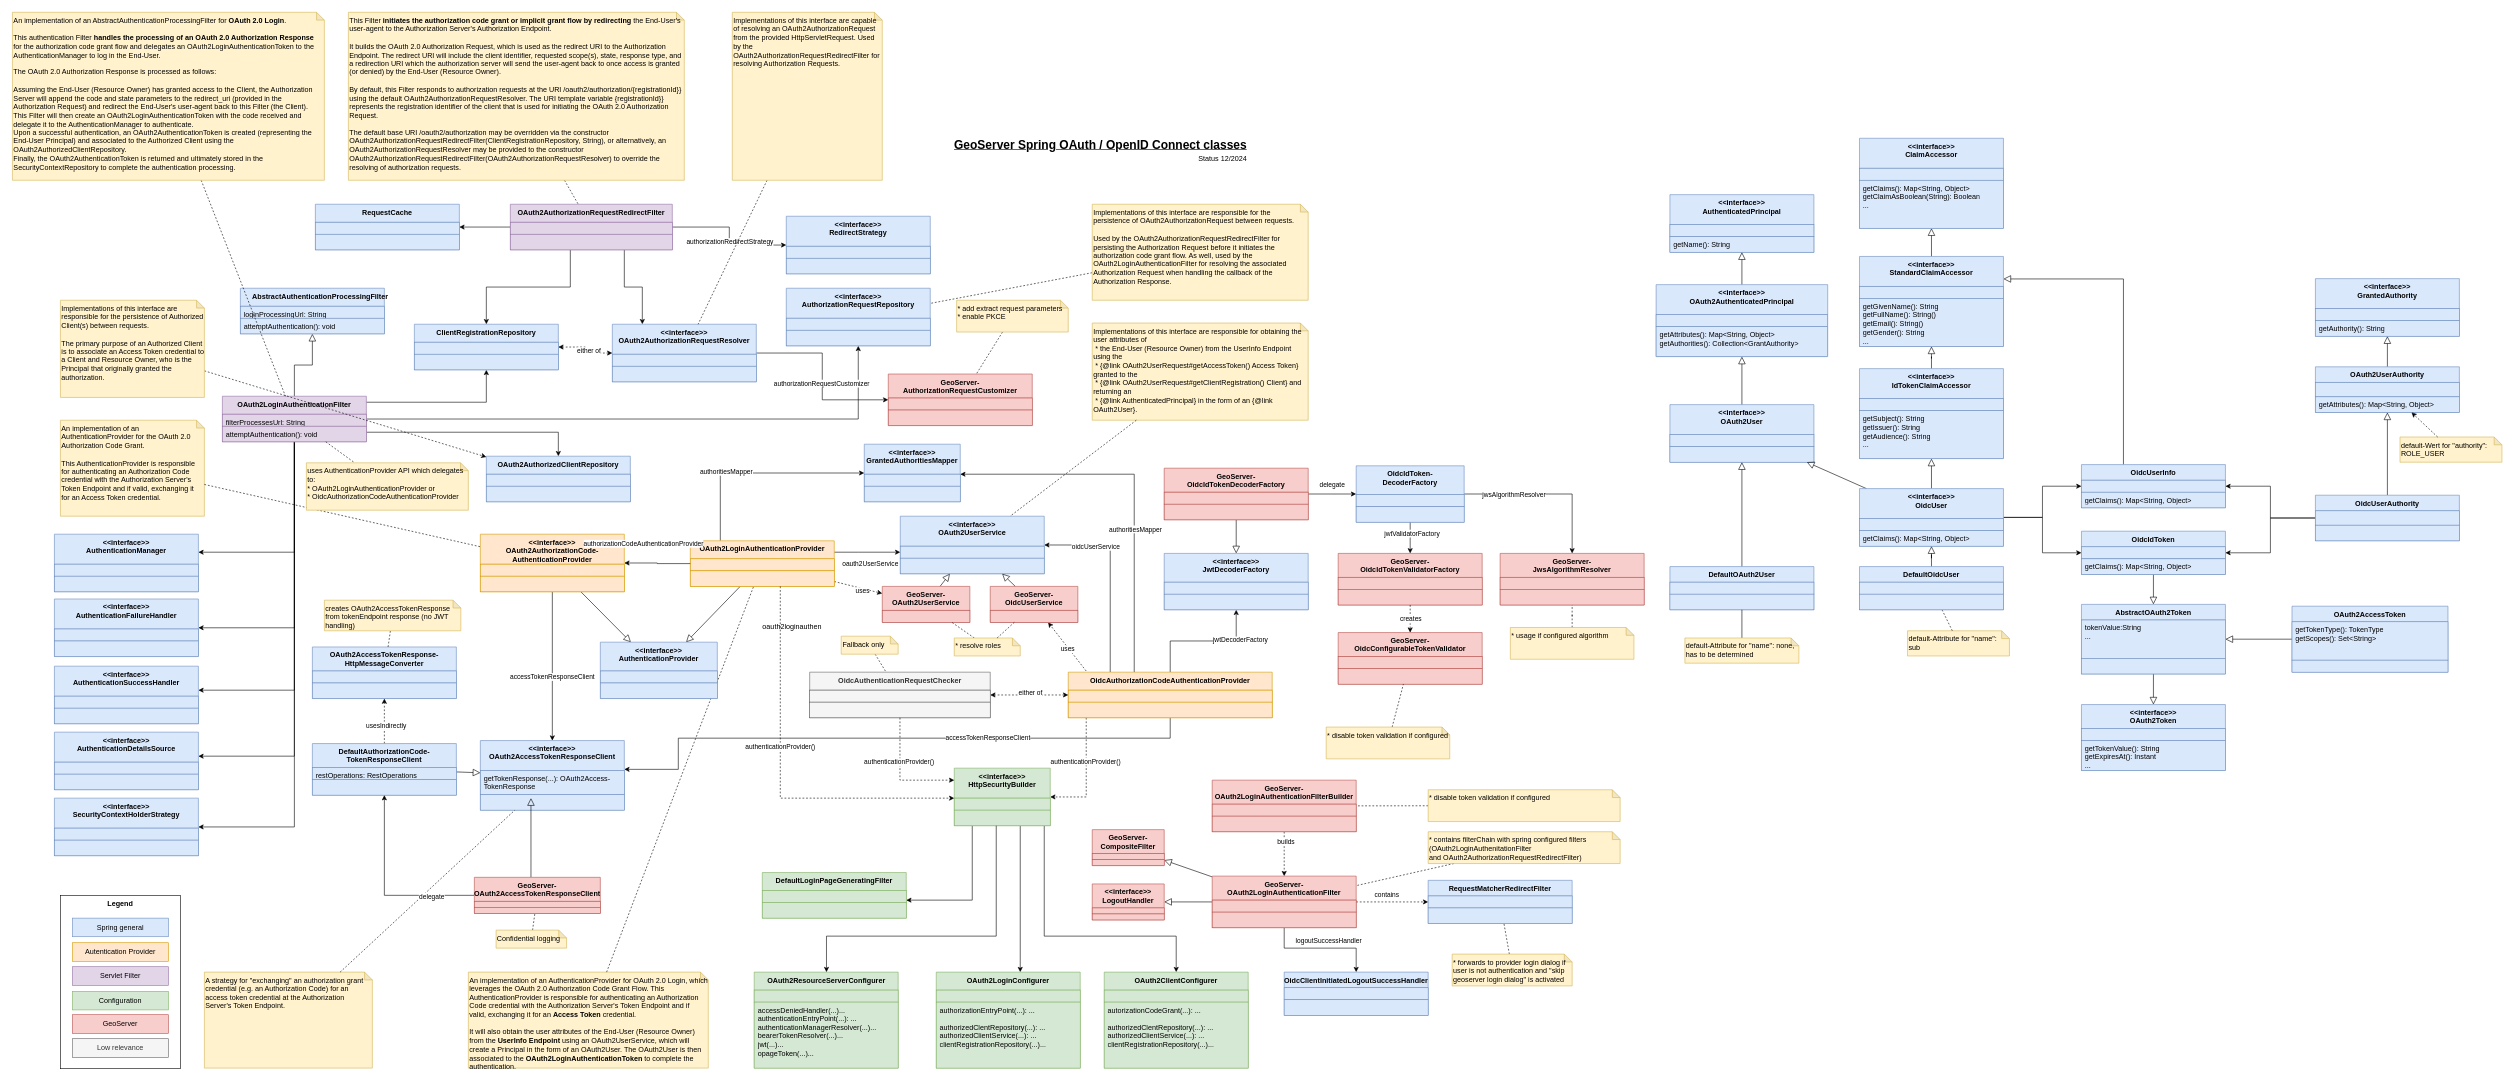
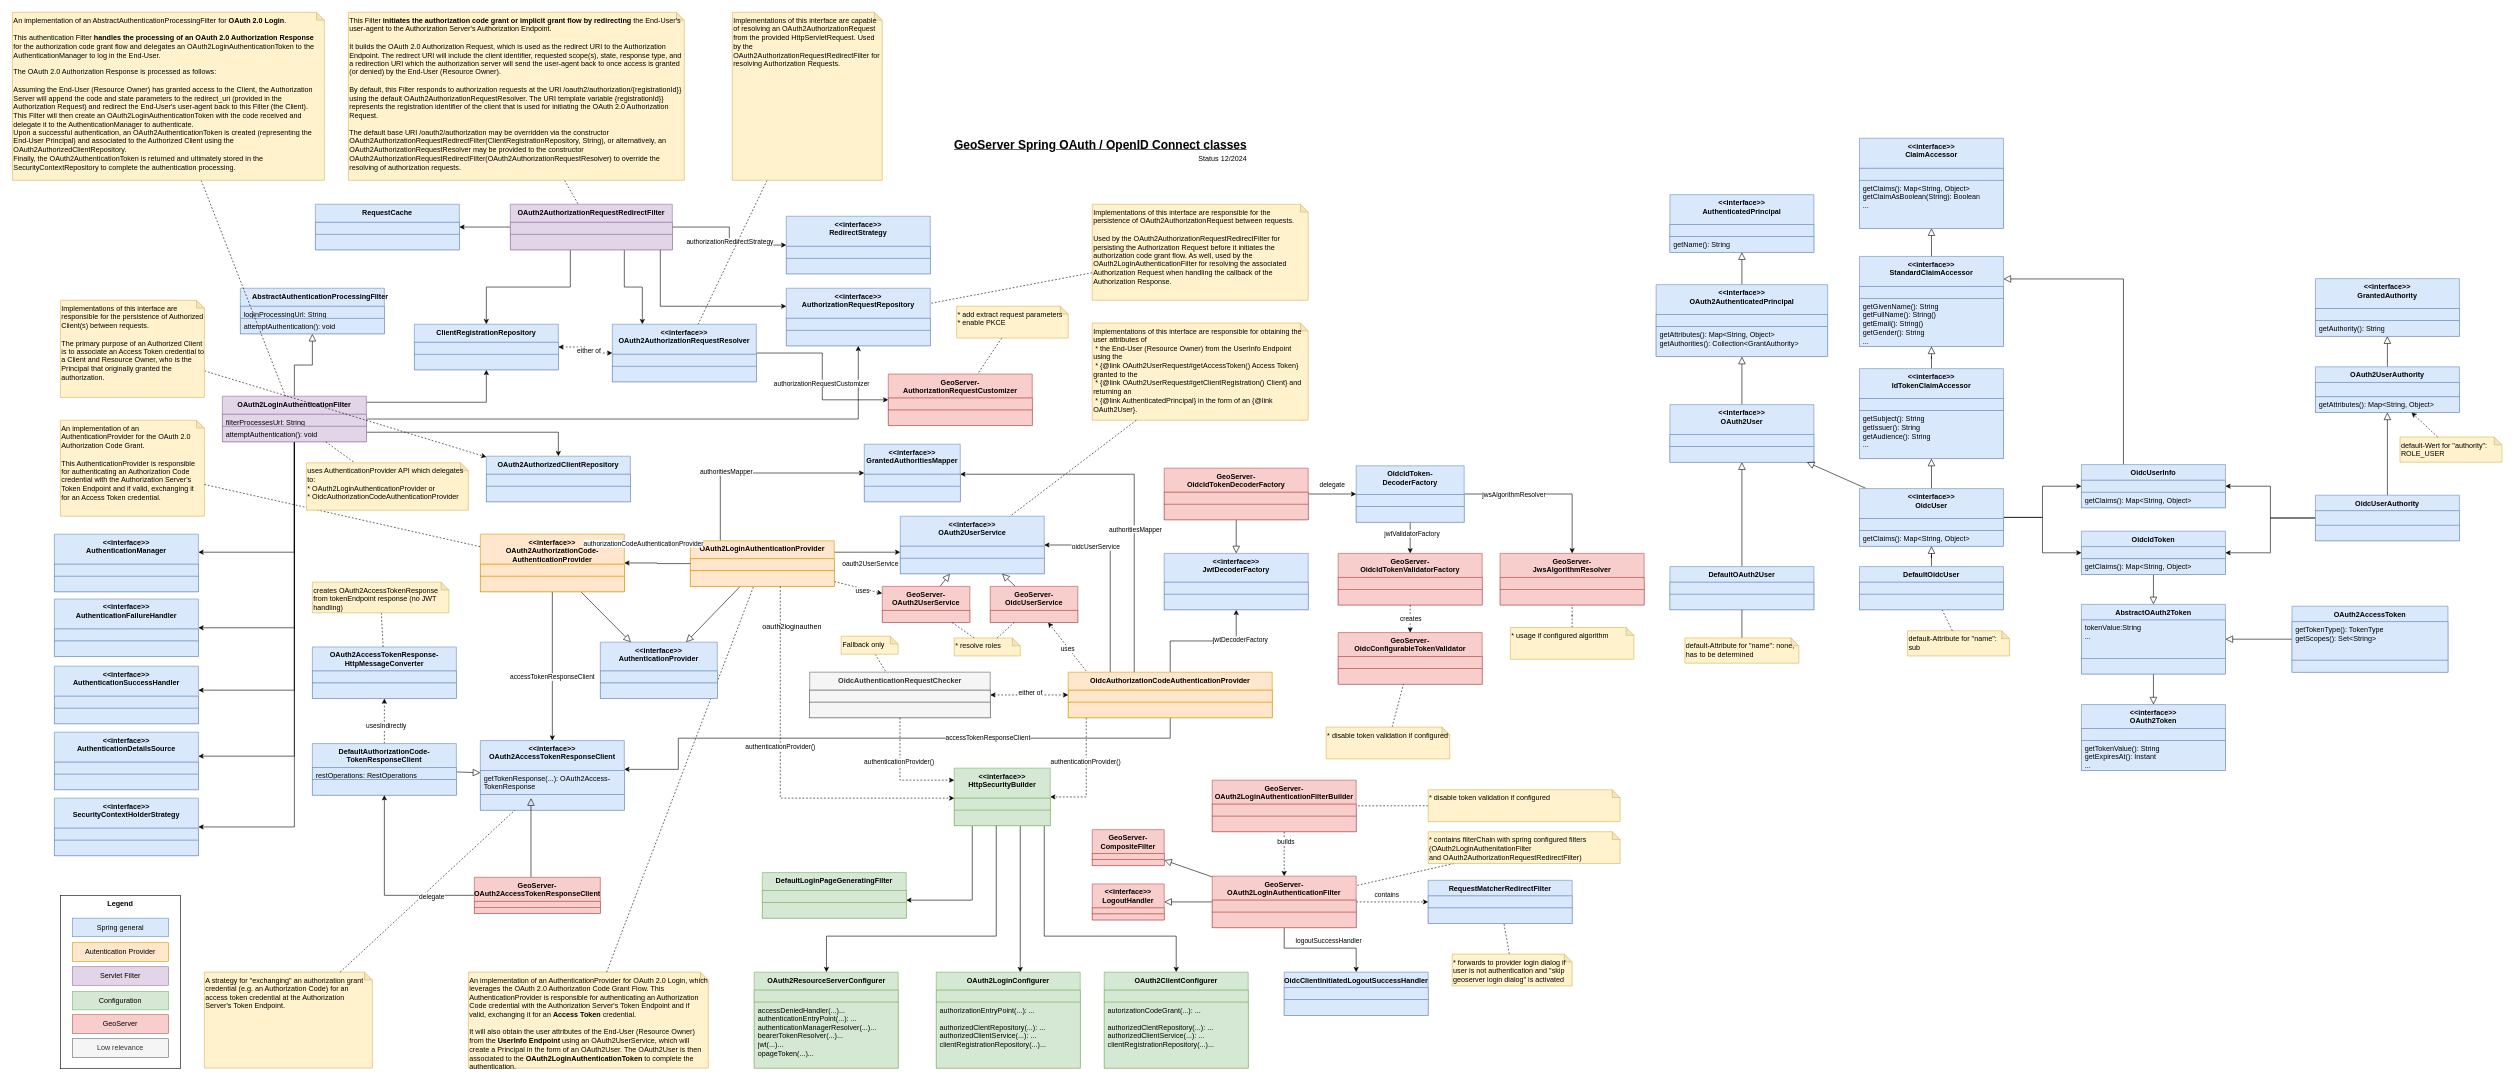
none -> (660, 305)
(1013, 316) -> (1013, 322)
(393, 616) -> (381, 598)
(534, 923) -> none
(531, 939) -> none
